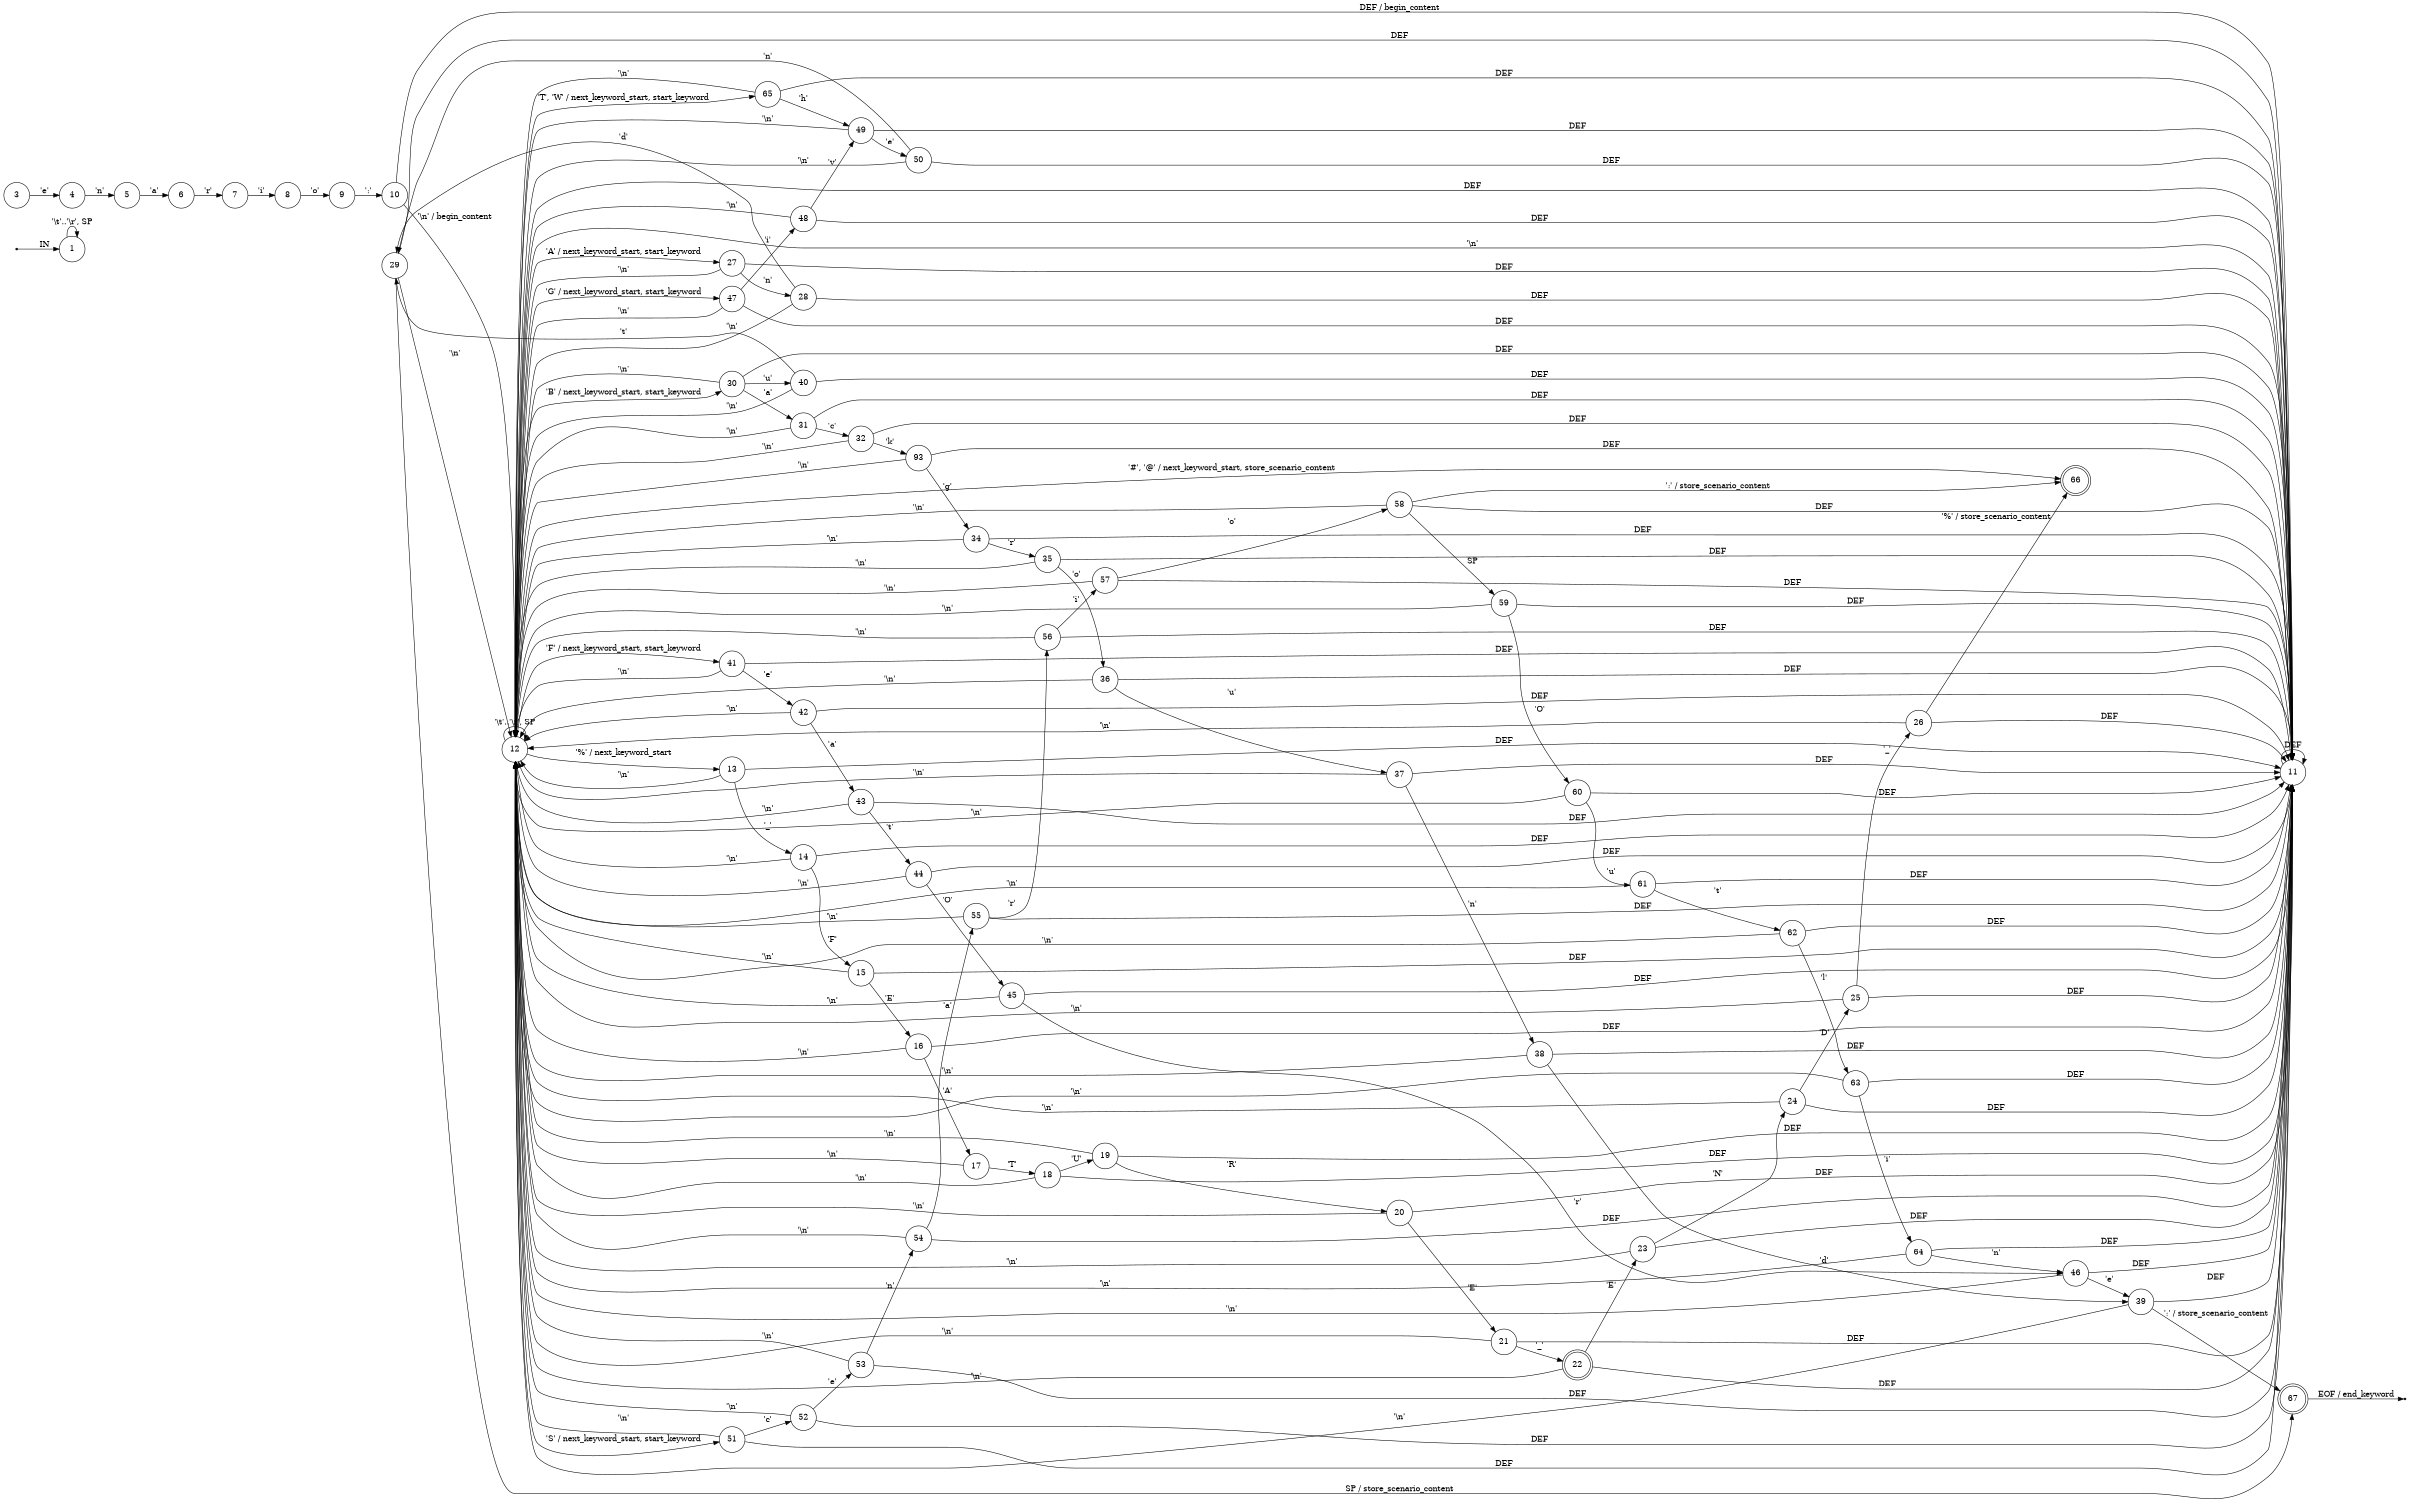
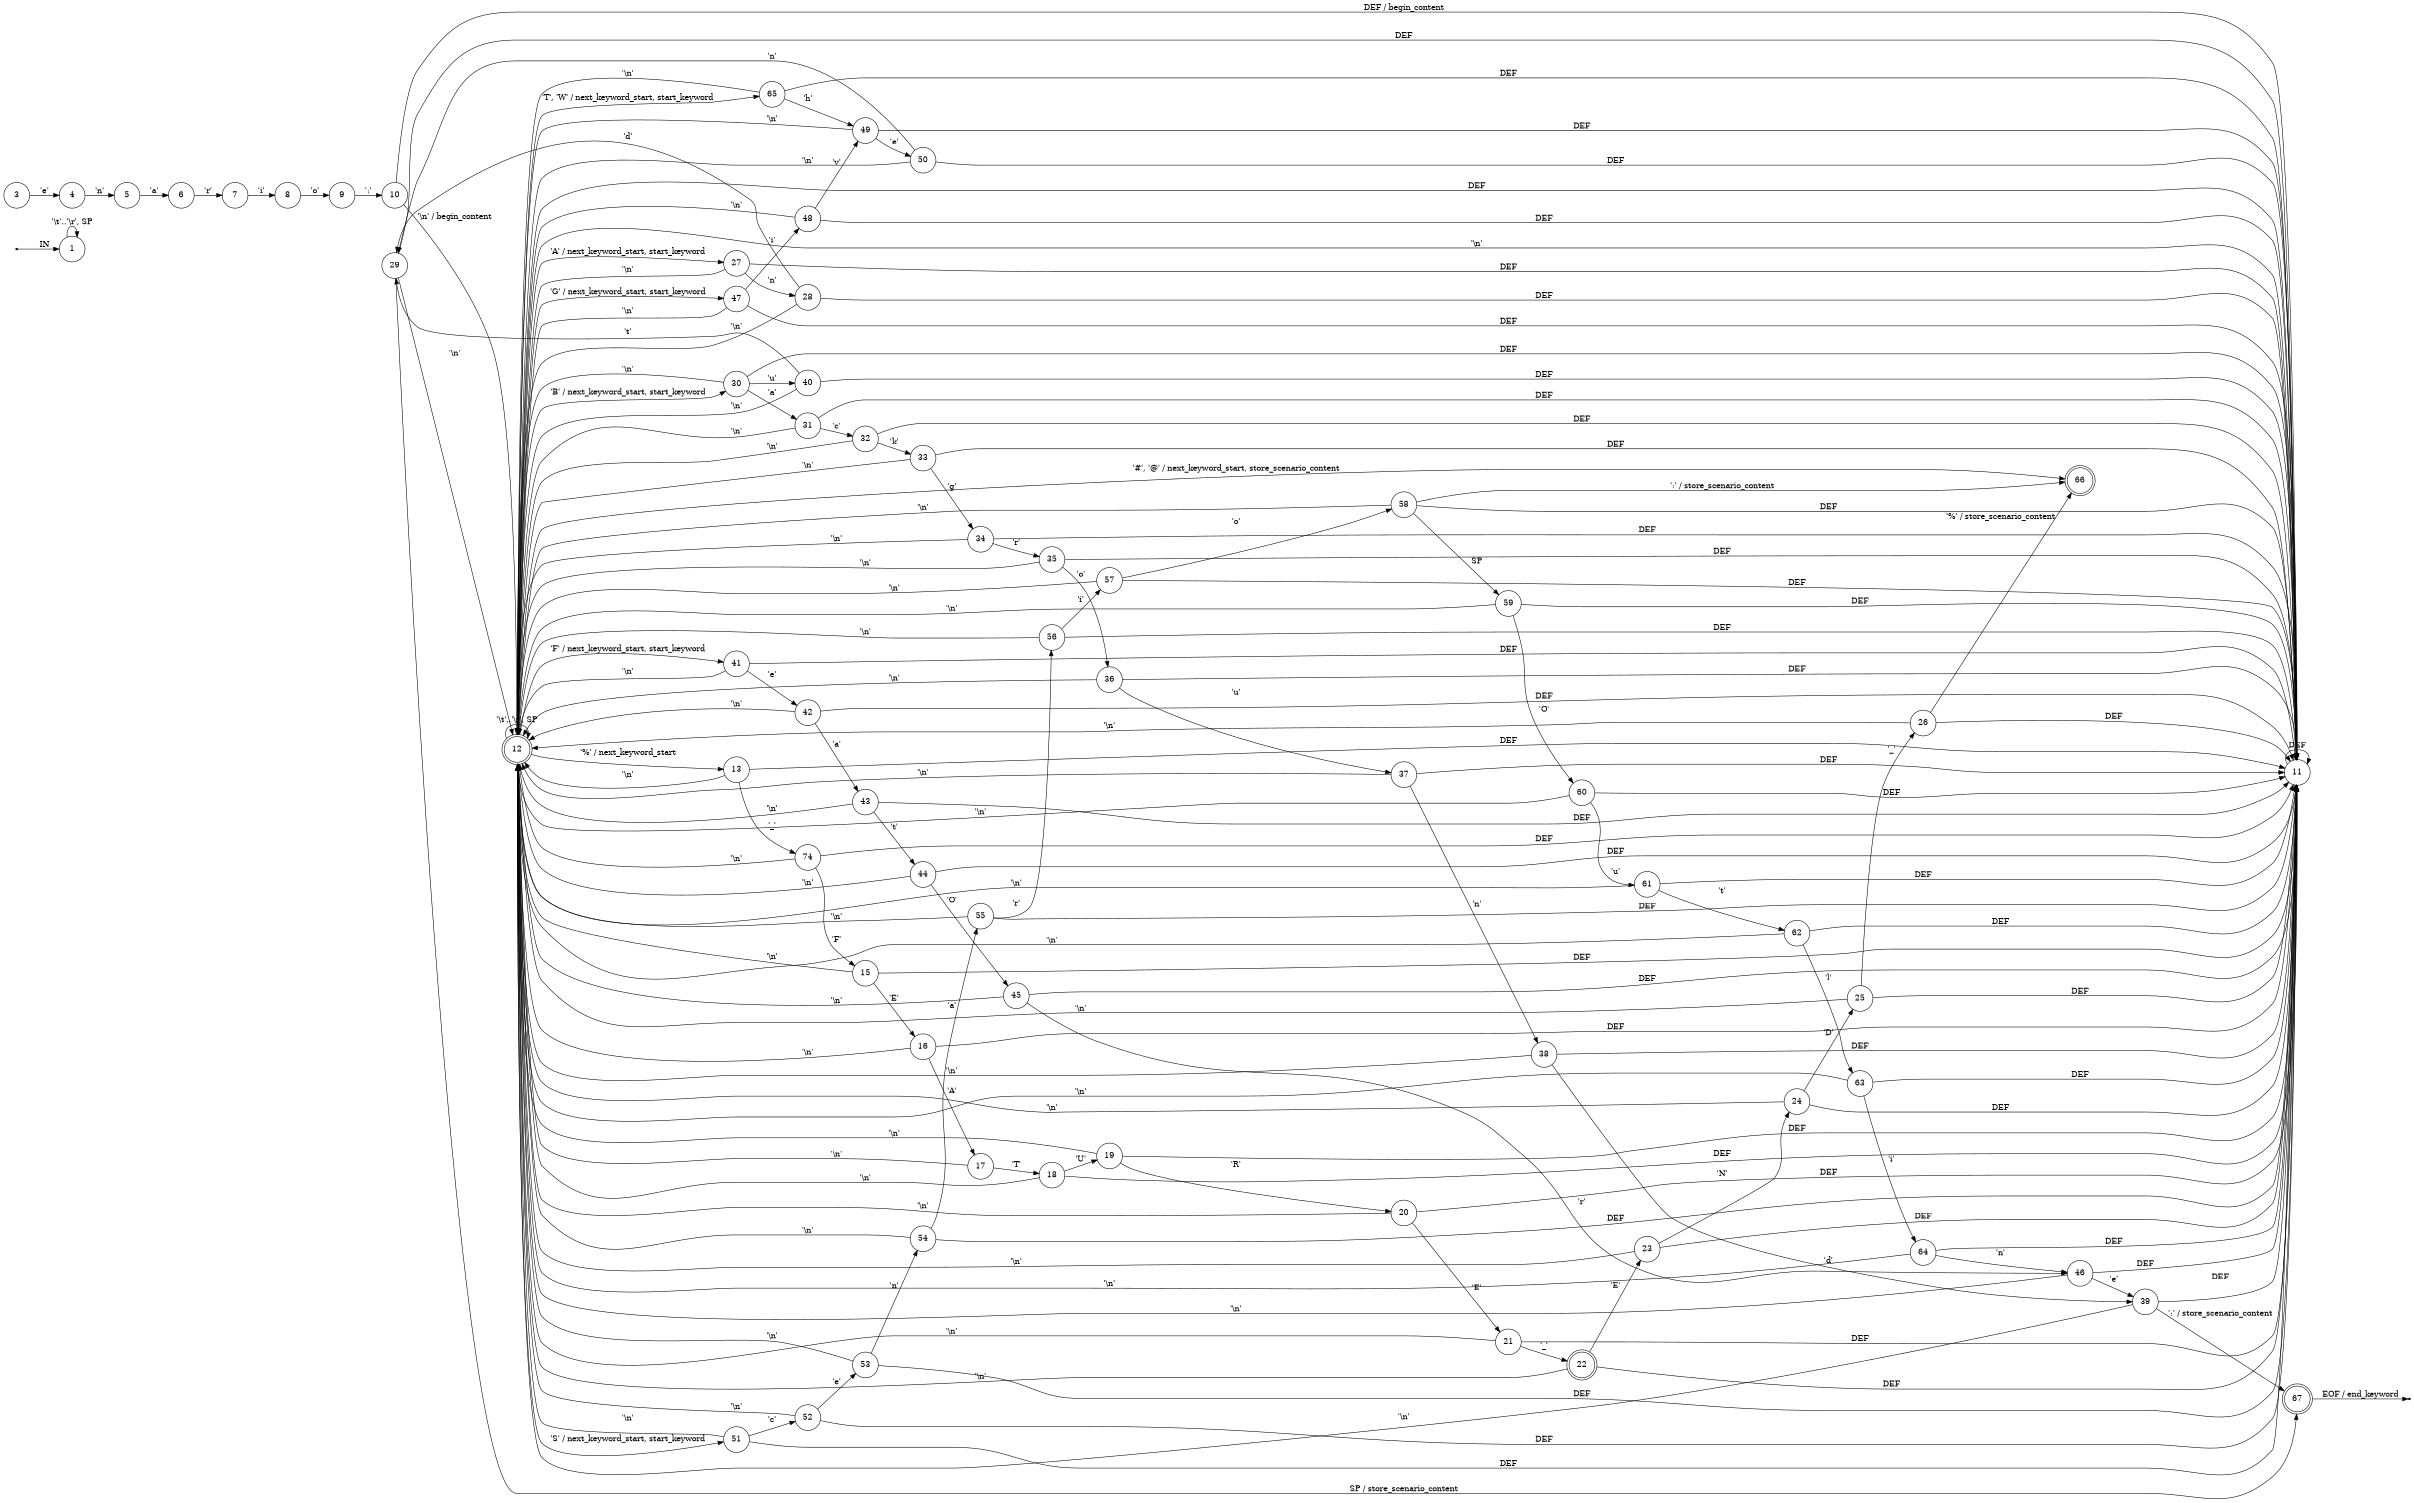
(919, 458) -> (923, 458)
(515, 749) -> (517, 749)
(803, 857) -> (808, 857)
